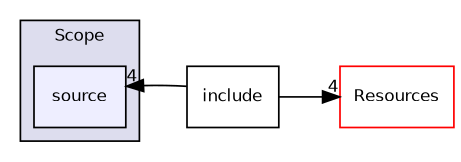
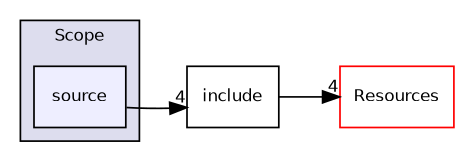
(165, 85) -> (150, 108)
